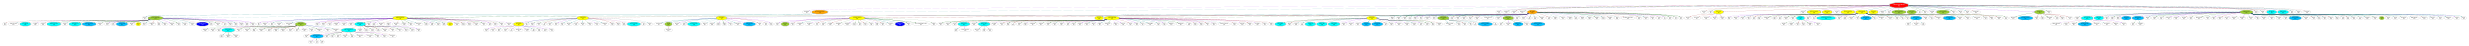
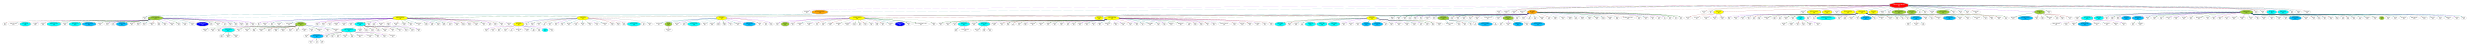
(138, 24) -> (138, 24)
(450, 24) -> (450, 24)
(545, 30) -> (545, 30)
